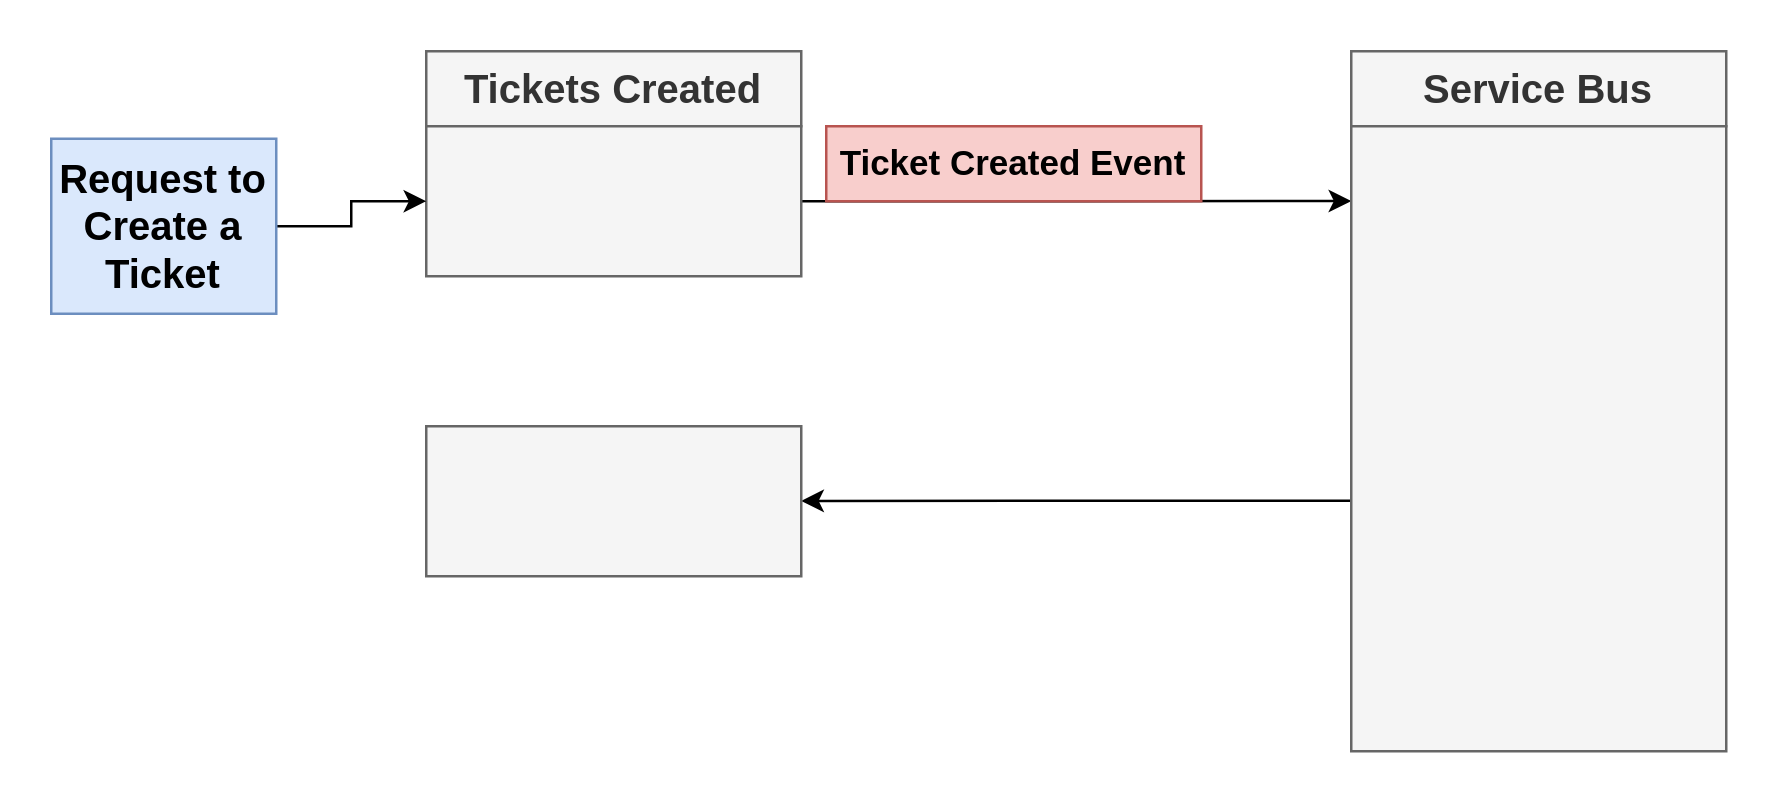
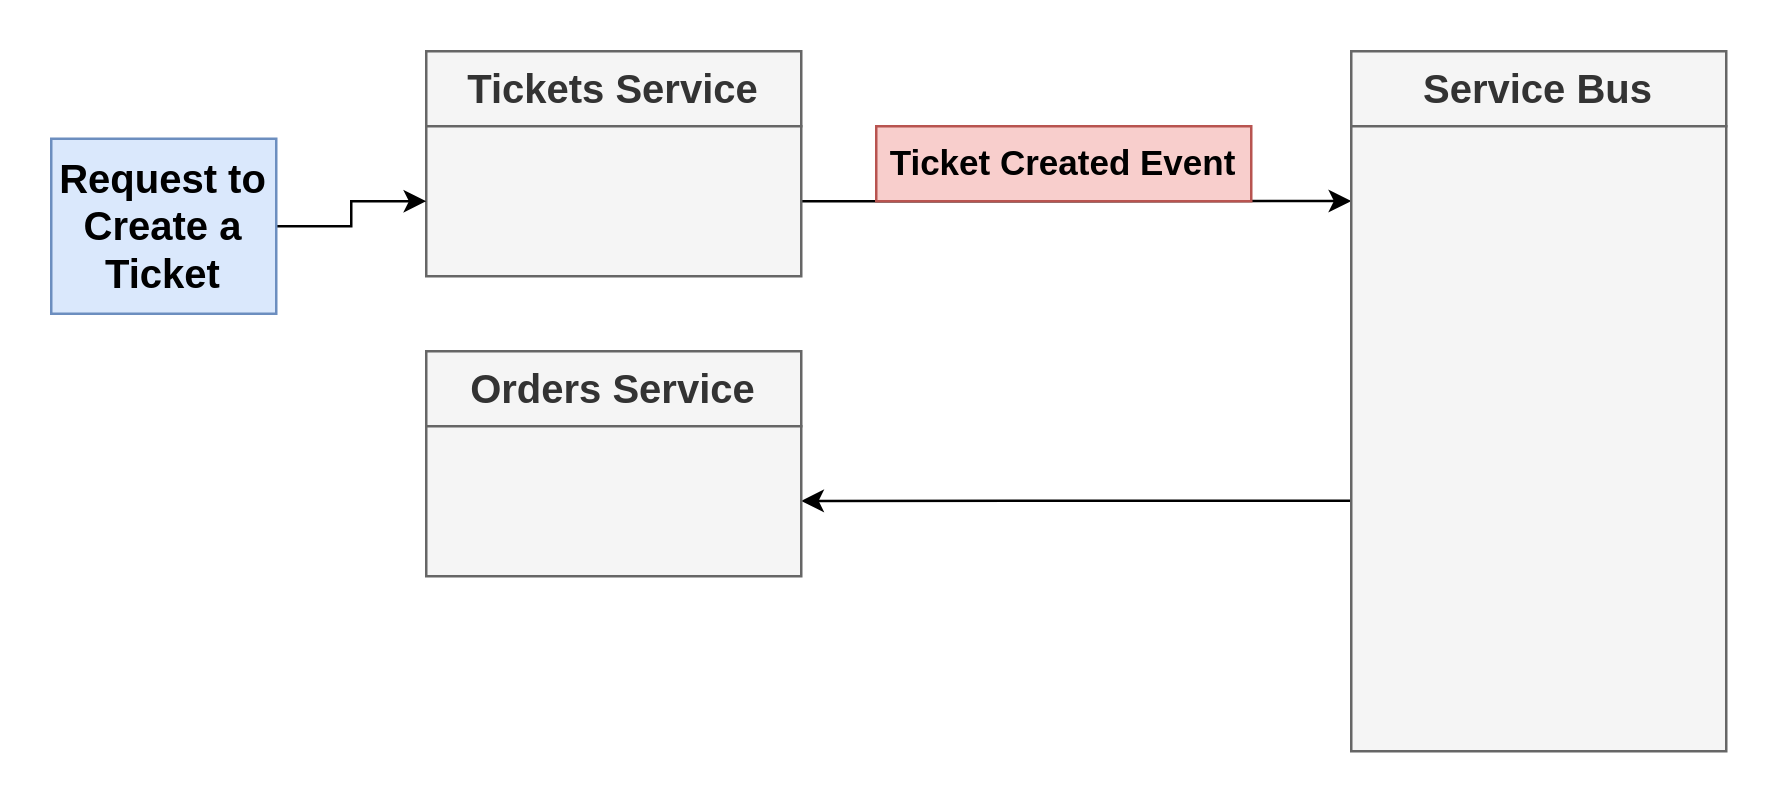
(614, 89) -> (614, 89)
(1014, 164) -> (1064, 164)
none -> (614, 389)
